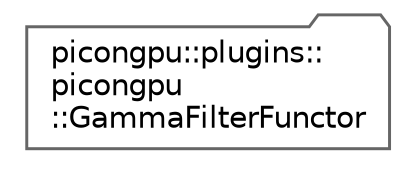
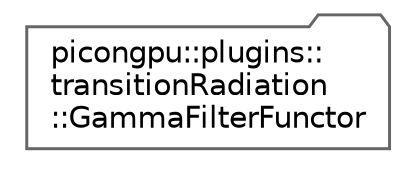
(208, 88) -> (208, 88)
